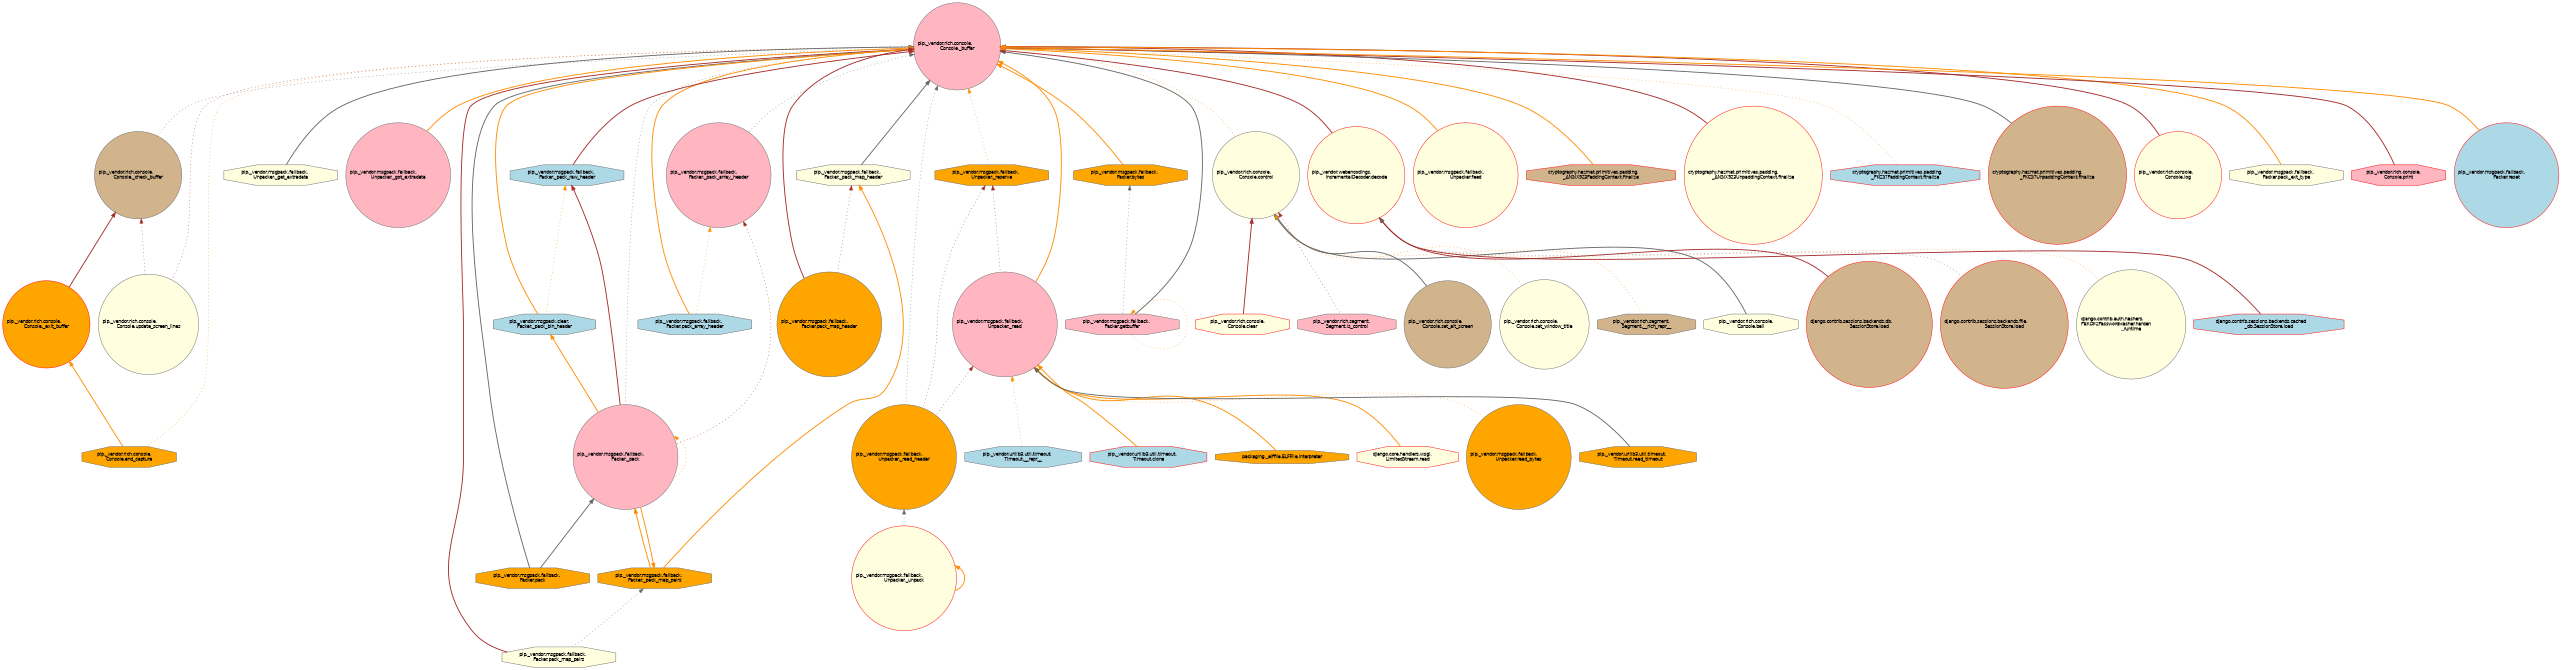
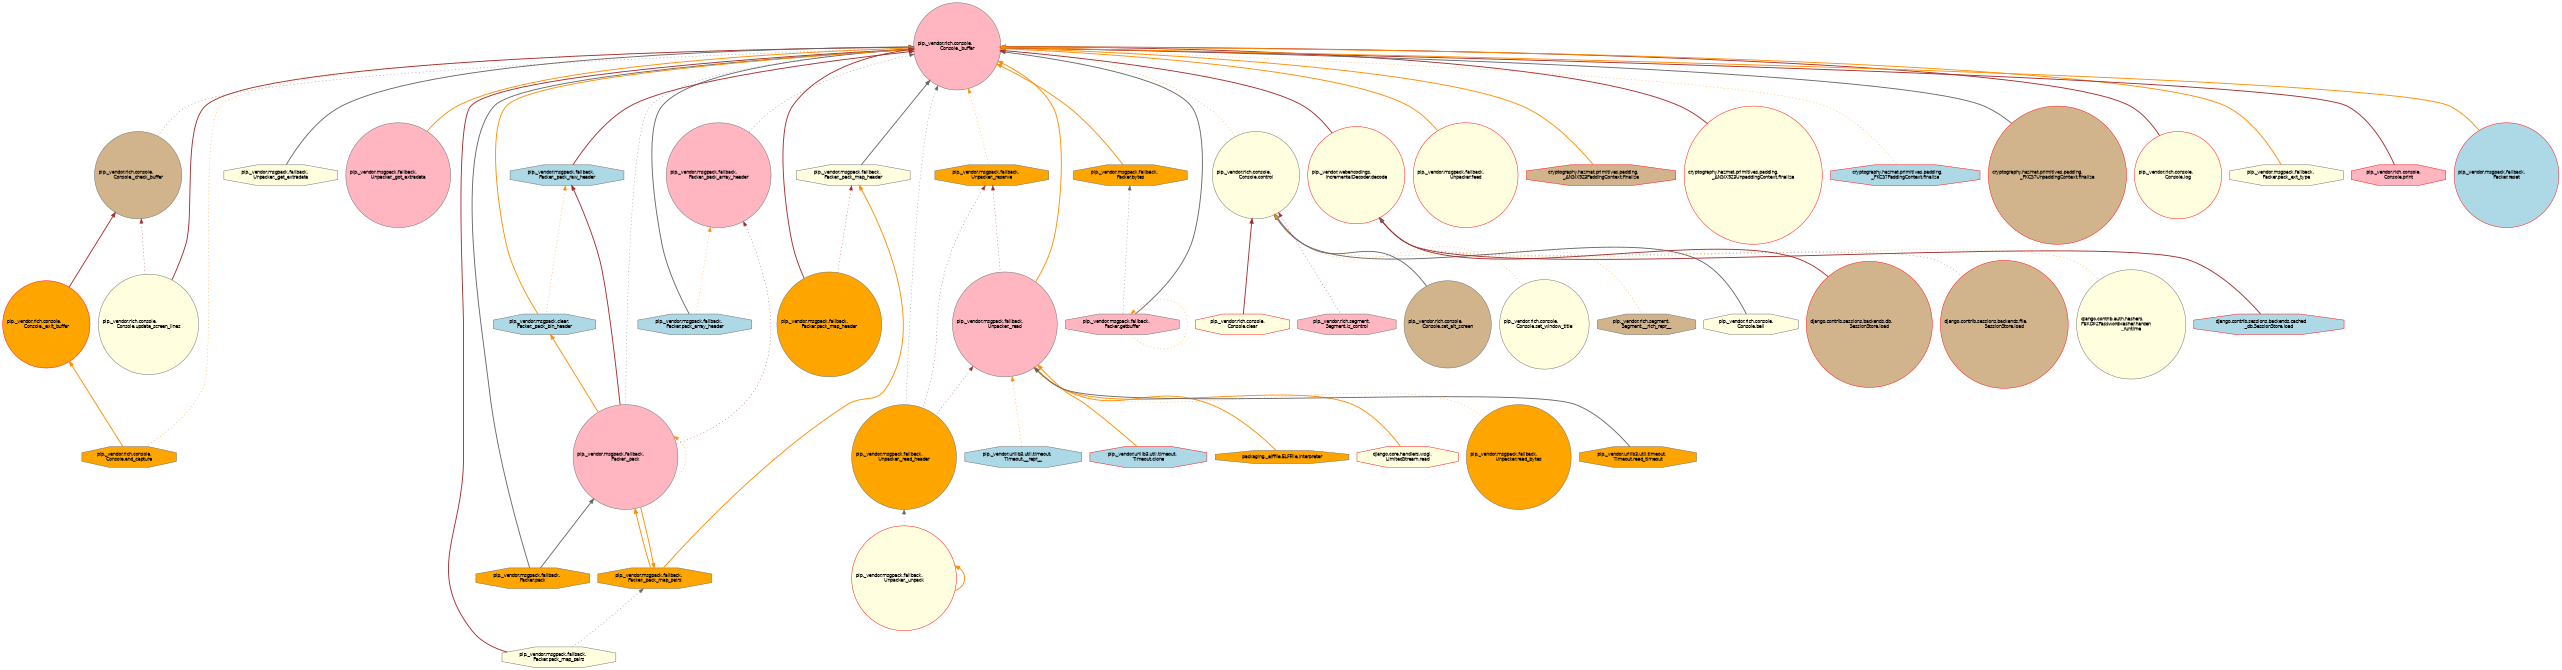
(465, 63) -> (465, 63)
(678, 93) -> (678, 93)
